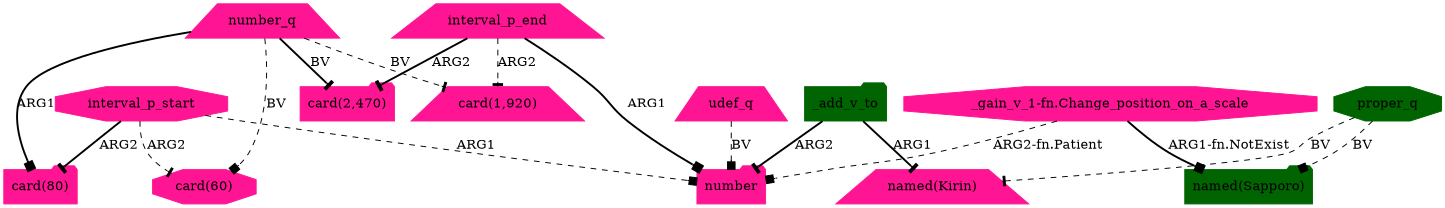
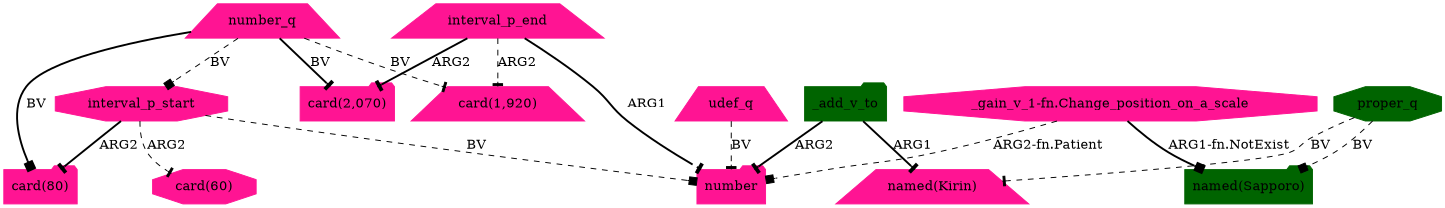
(608, 102) -> (608, 102)
(36, 104) -> (36, 104)
(347, 104) -> (347, 104)
(264, 105) -> (206, 60)
(731, 143) -> (731, 143)
(476, 145) -> (476, 145)
